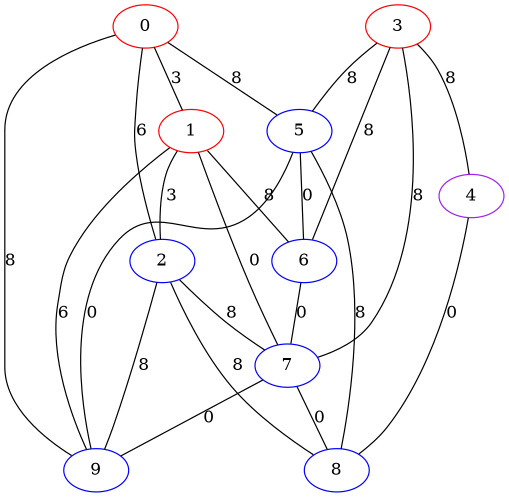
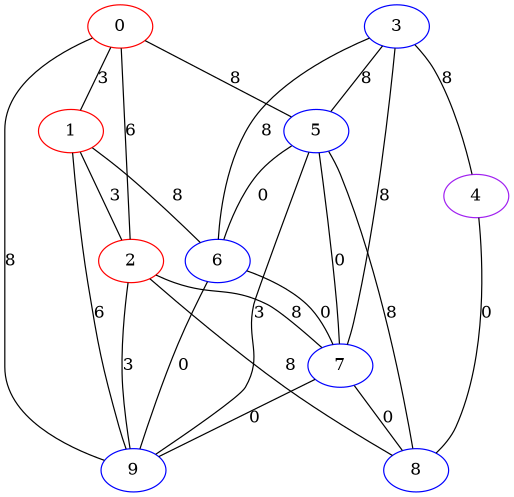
(398, 26) -> (397, 26)
(235, 250) -> (331, 248)
(162, 261) -> (131, 261)
(93, 313) -> (260, 313)
none -> (170, 364)
(144, 366) -> (129, 366)
